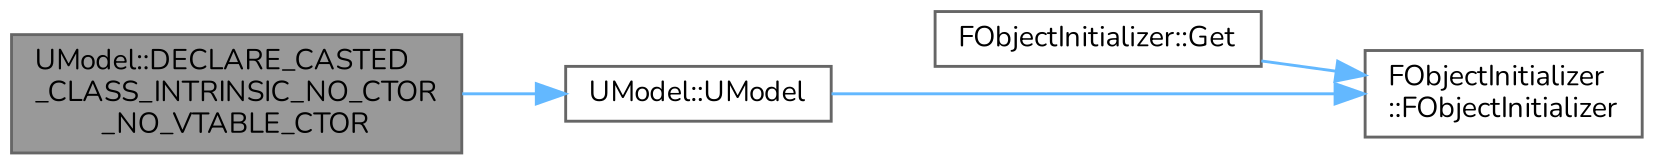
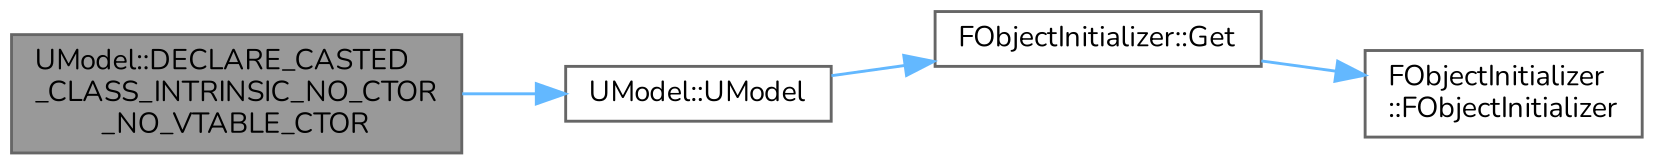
(1083, 94) -> (868, 71)
